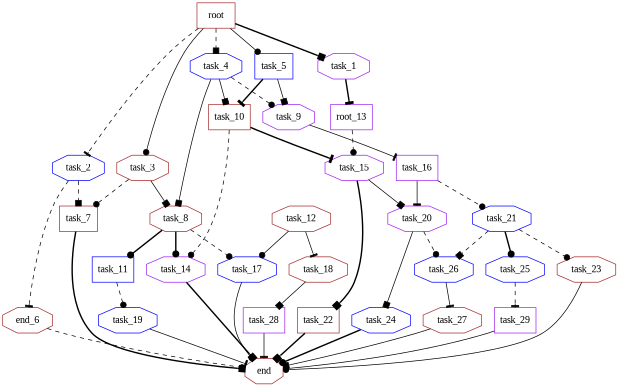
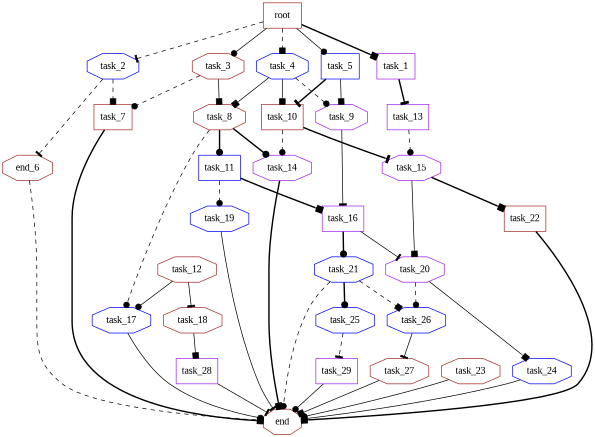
(344, 66) -> (396, 66)
(351, 117) -> (408, 117)
(459, 193) -> (343, 241)
none -> (282, 195)
(542, 243) -> (297, 338)
(323, 345) -> (415, 403)
